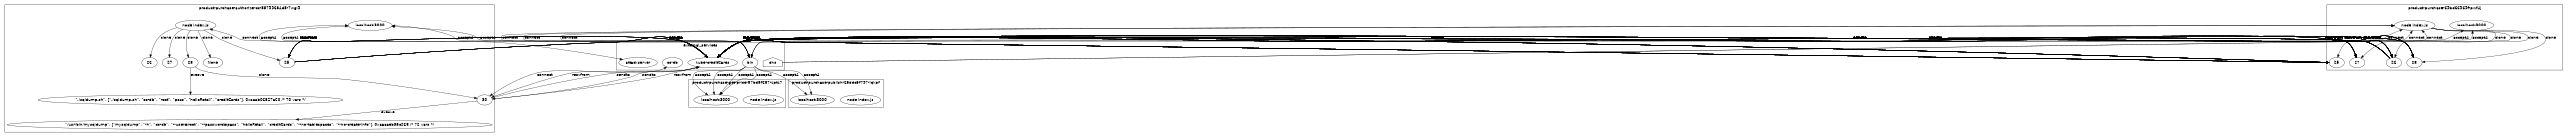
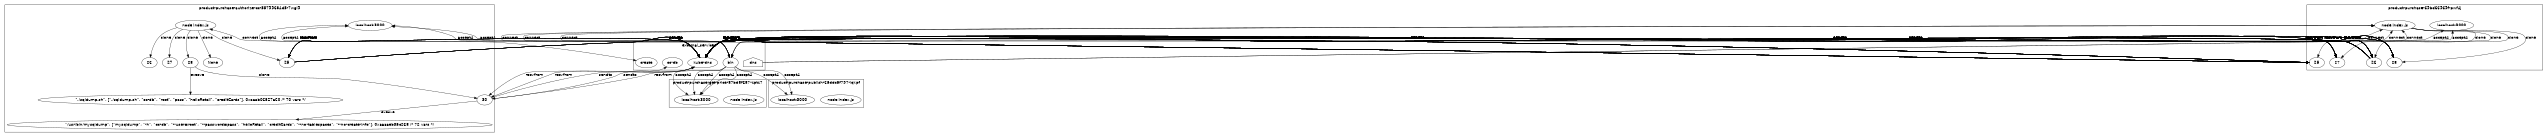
(638, 63) -> (646, 63)
(713, 63) -> (703, 63)
(545, 75) -> (534, 75)
